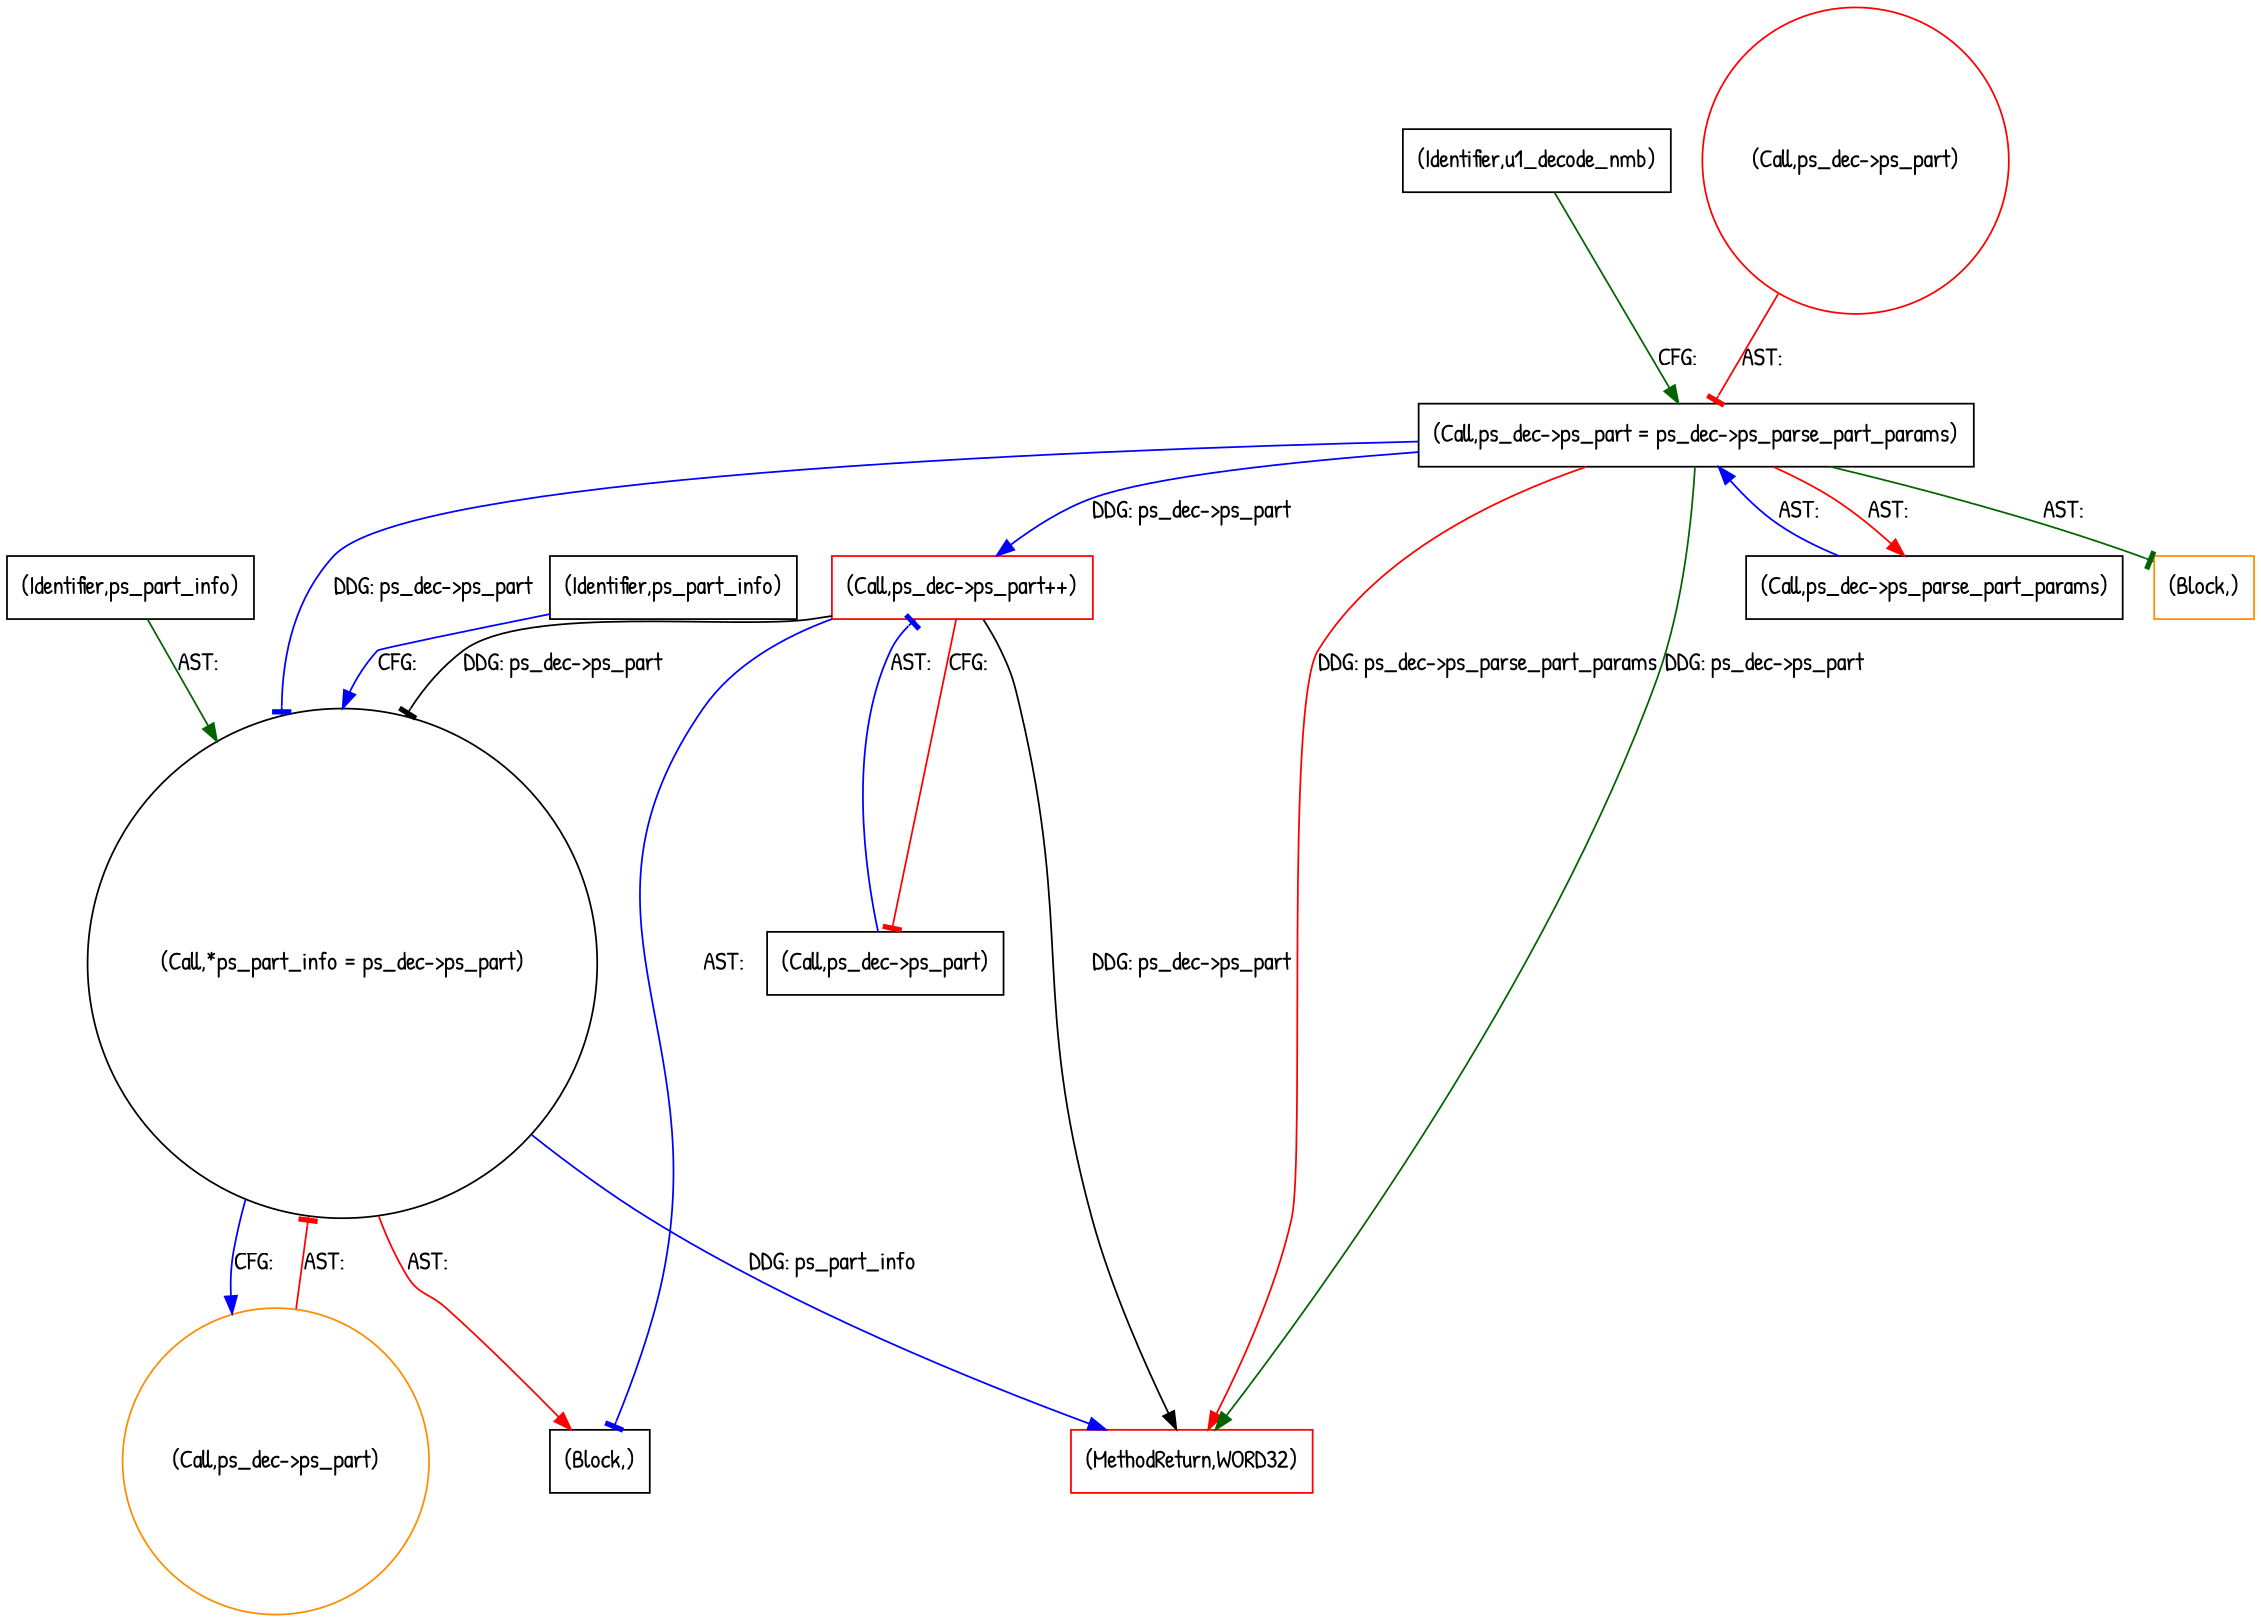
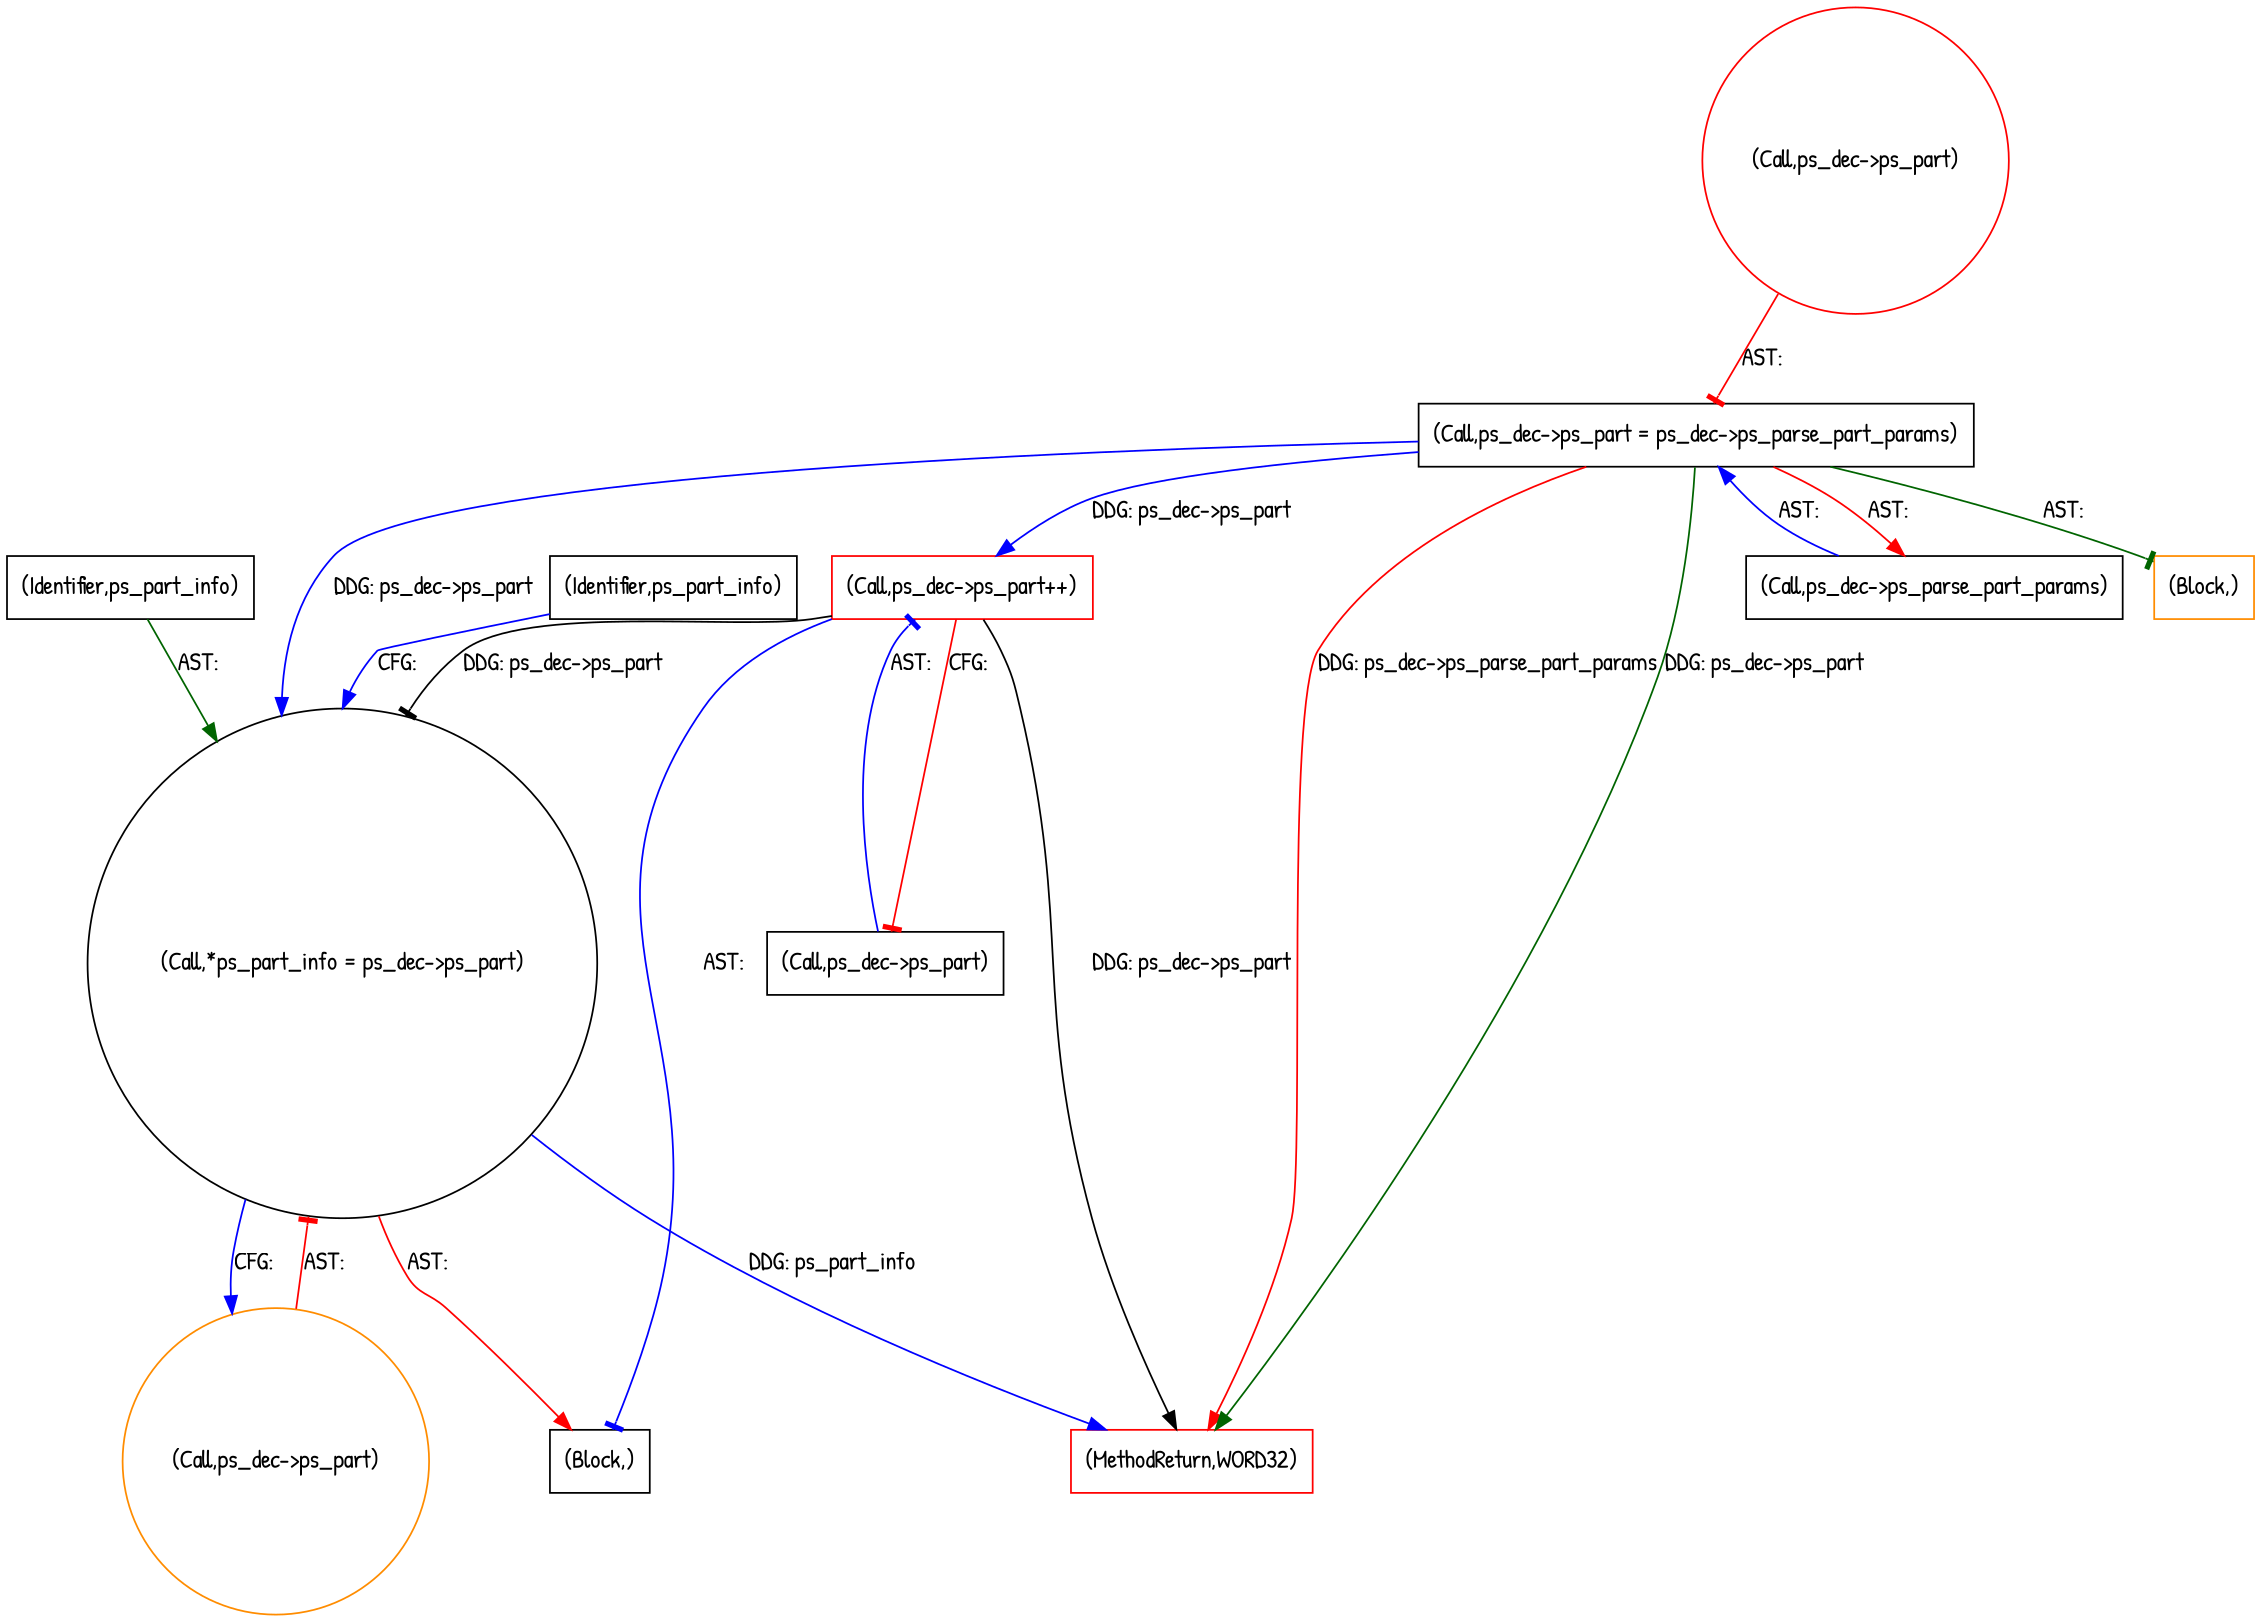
(1537, 161) -> none
(789, 471) -> (789, 471)
